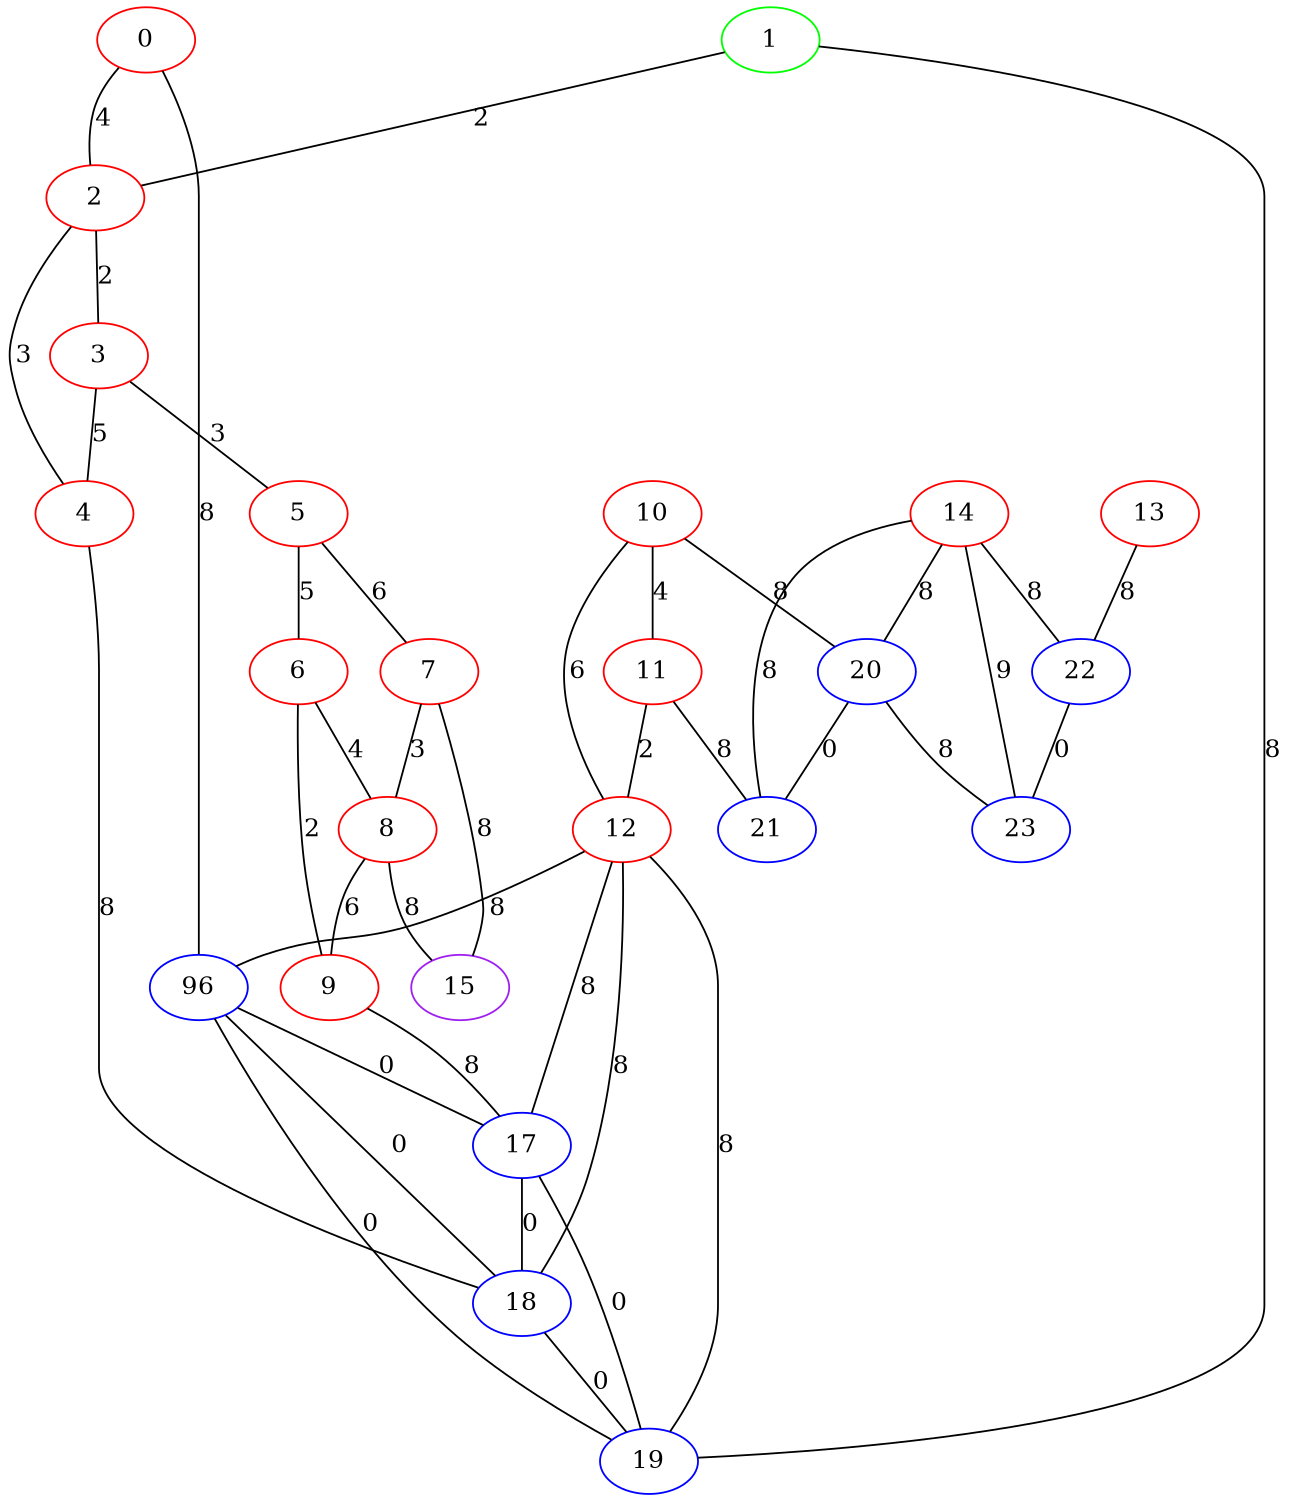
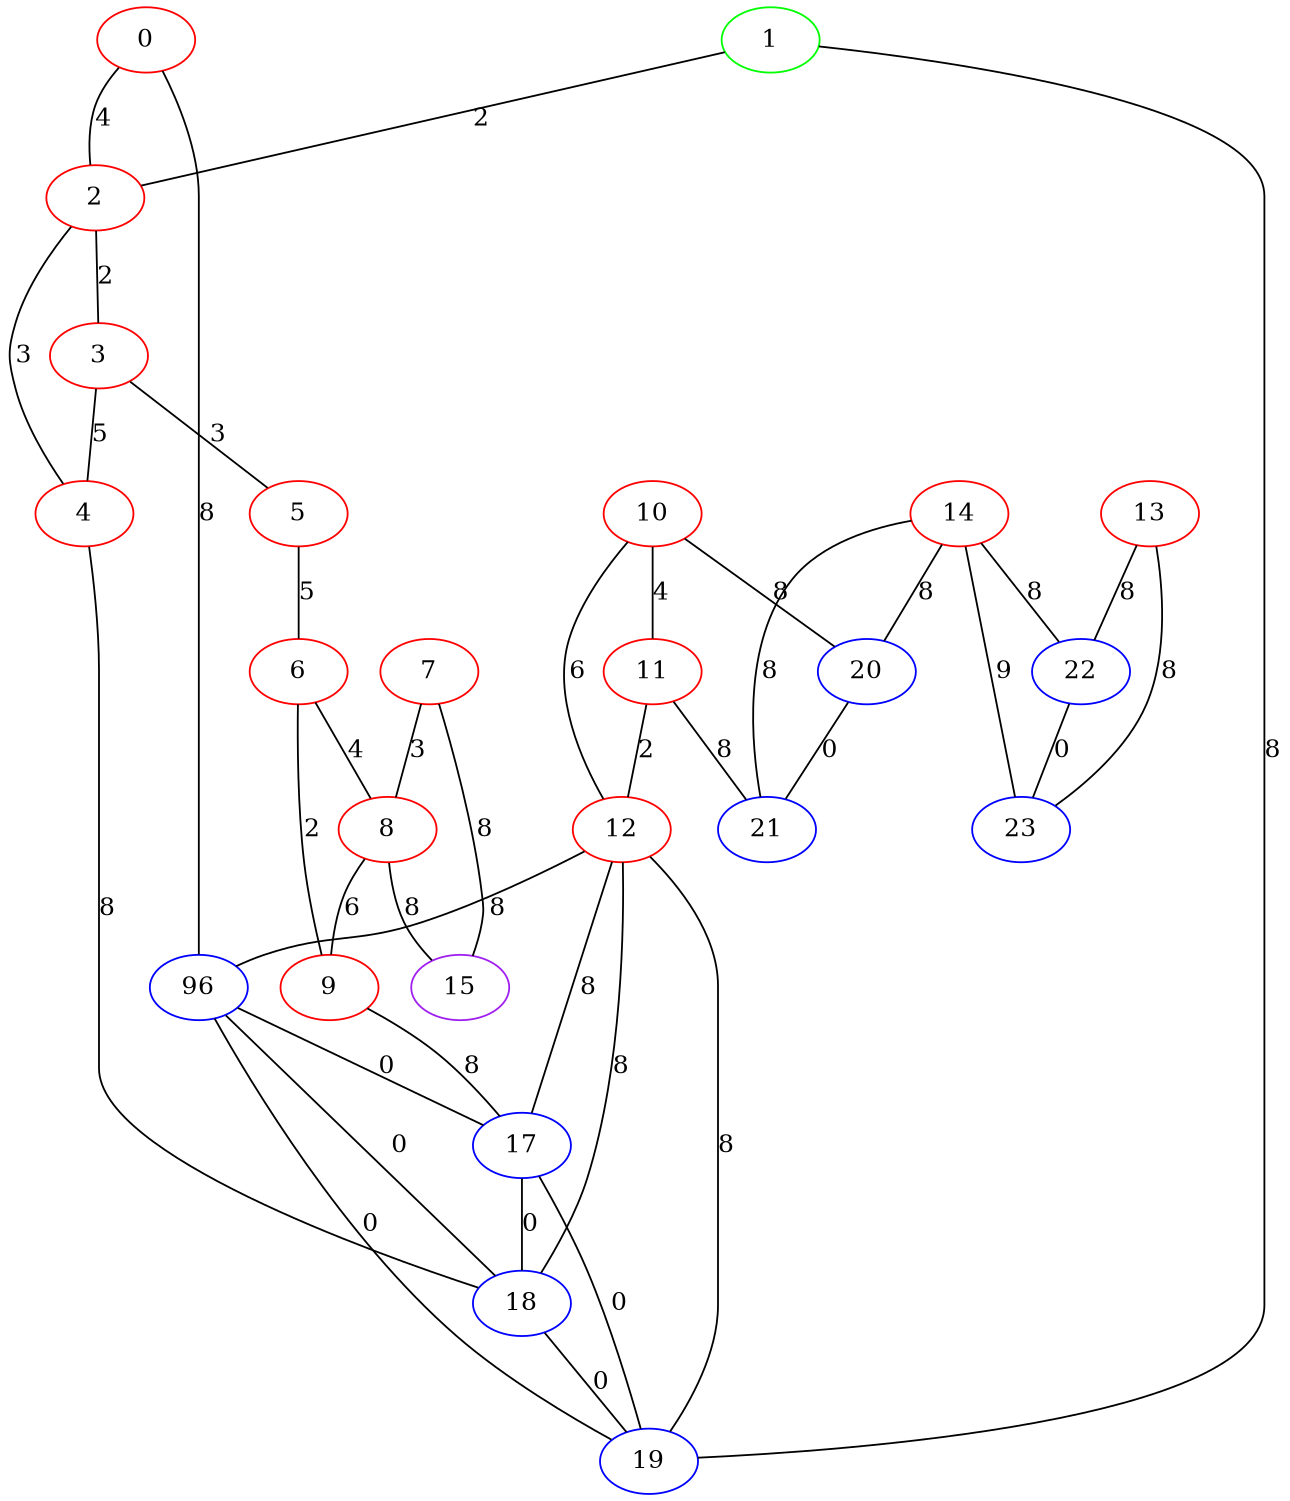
(364, 593) -> none
(932, 759) -> (1150, 694)
